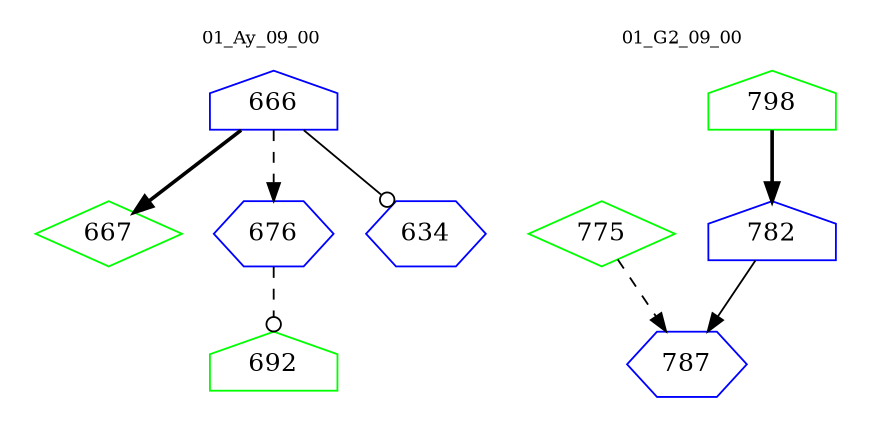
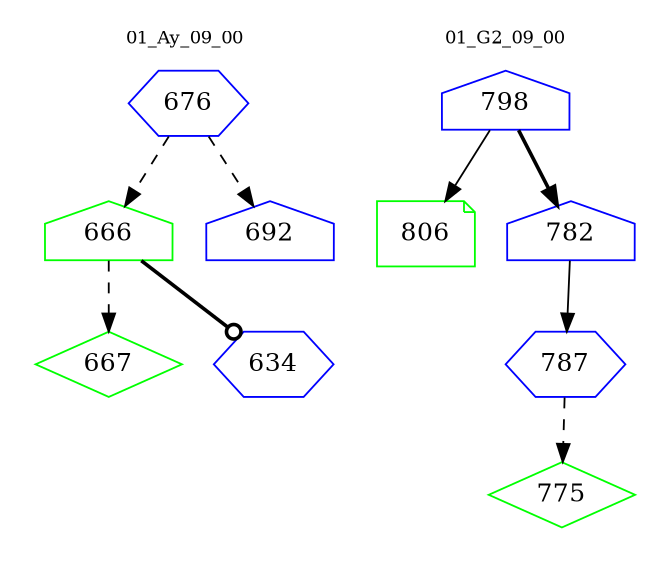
(274, 103) -> (109, 234)
(772, 103) -> (506, 103)
(274, 156) -> (152, 163)
(342, 162) -> (184, 294)
(195, 166) -> (109, 287)
none -> (426, 234)
(637, 288) -> (564, 421)
(274, 292) -> (226, 164)
(274, 364) -> (270, 234)
